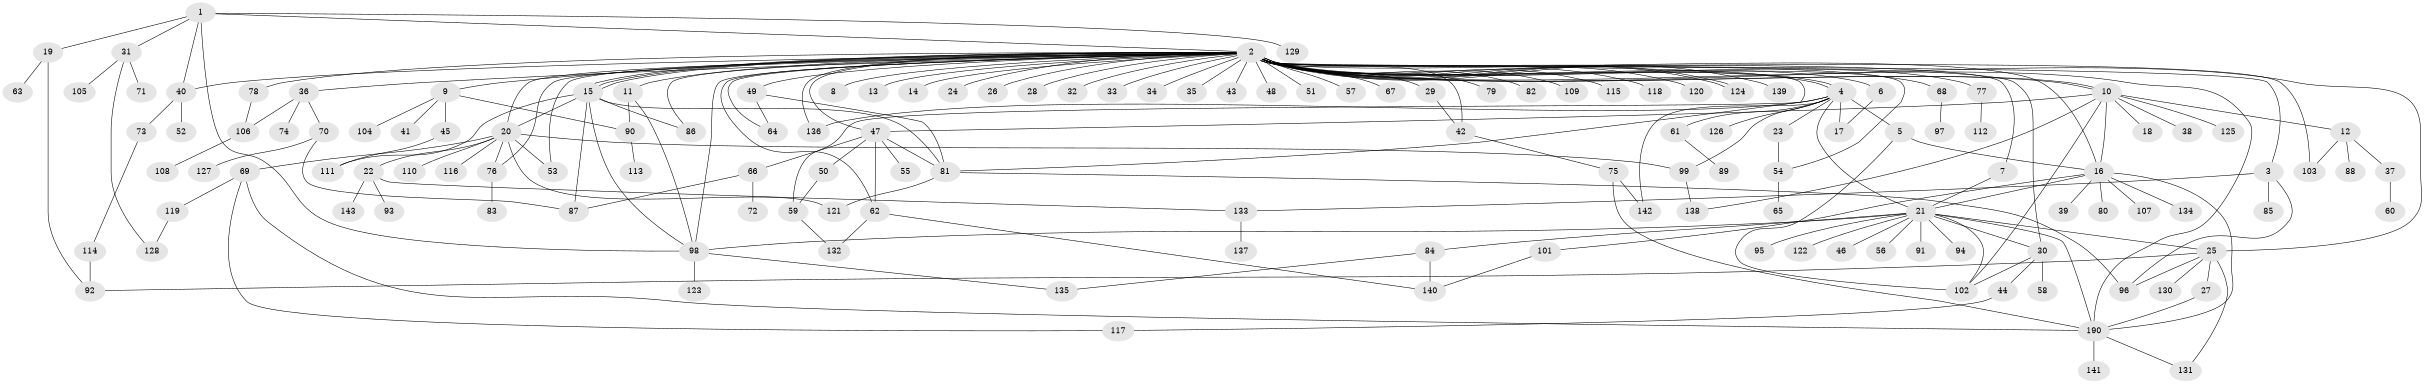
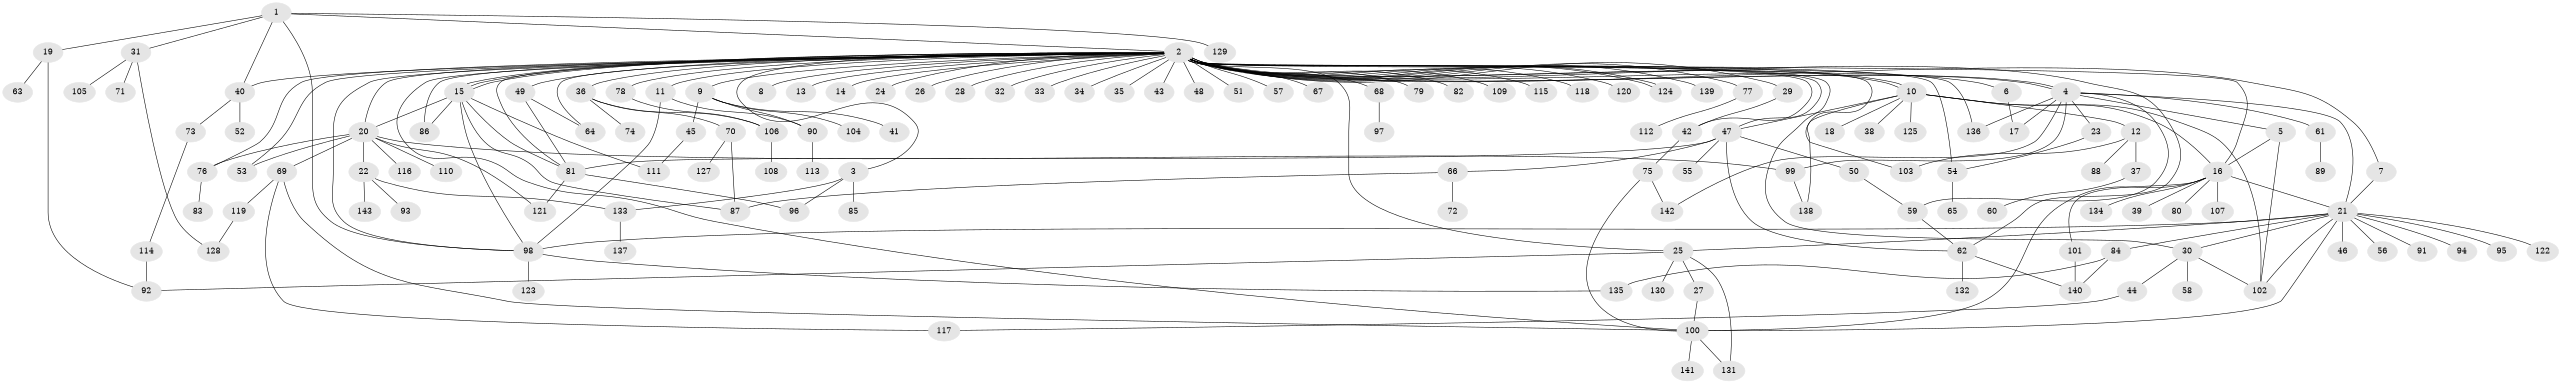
(1716, 132) -> none
(814, 232) -> (1938, 232)
(2168, 271) -> none
(2094, 331) -> (1693, 331)
